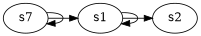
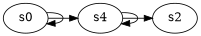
(26, 18) -> (26, 18)
(100, 18) -> (100, 18)
